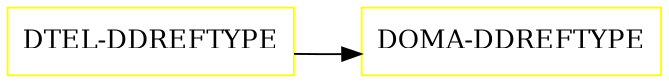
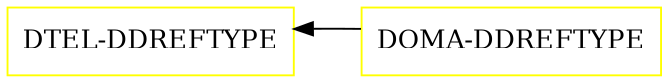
(318, 54) -> (337, 29)
